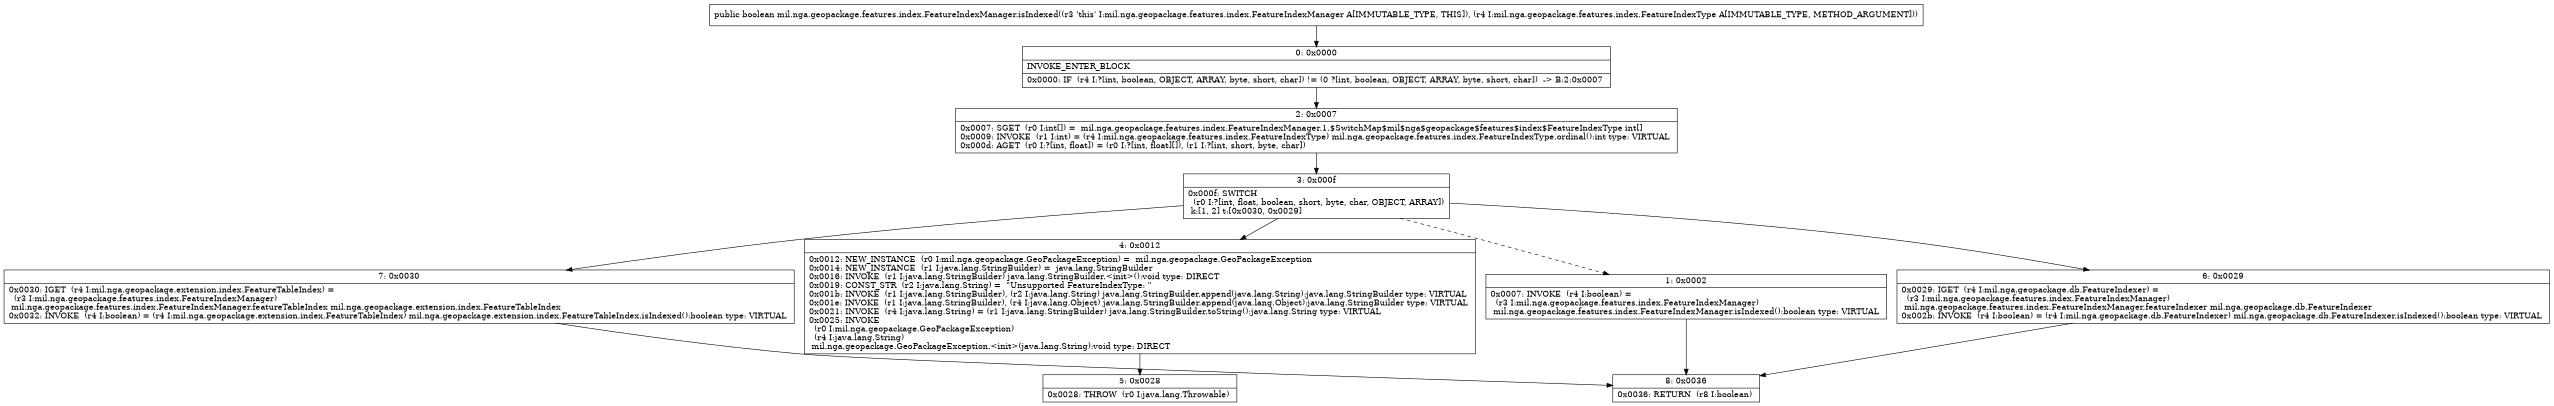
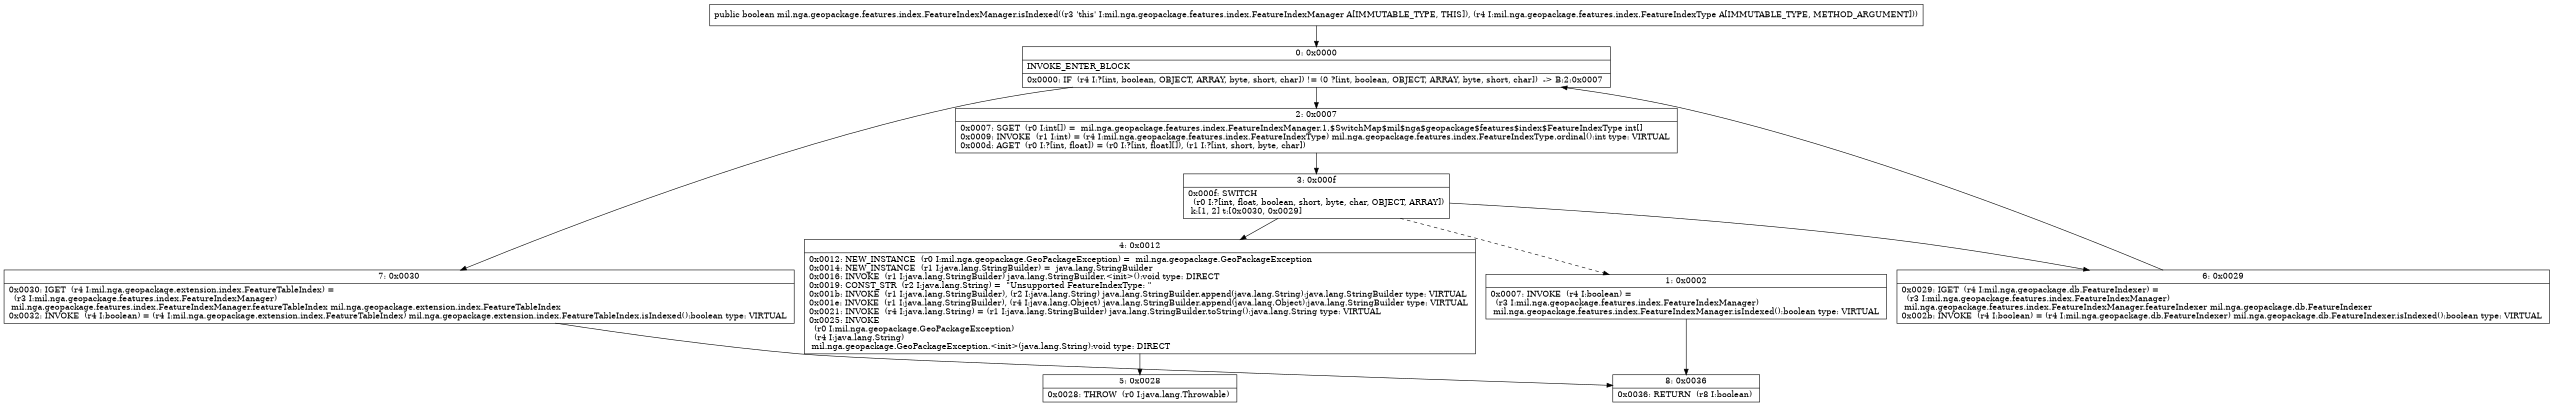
(877, 231) -> (764, 159)
(1919, 349) -> (1871, 161)
